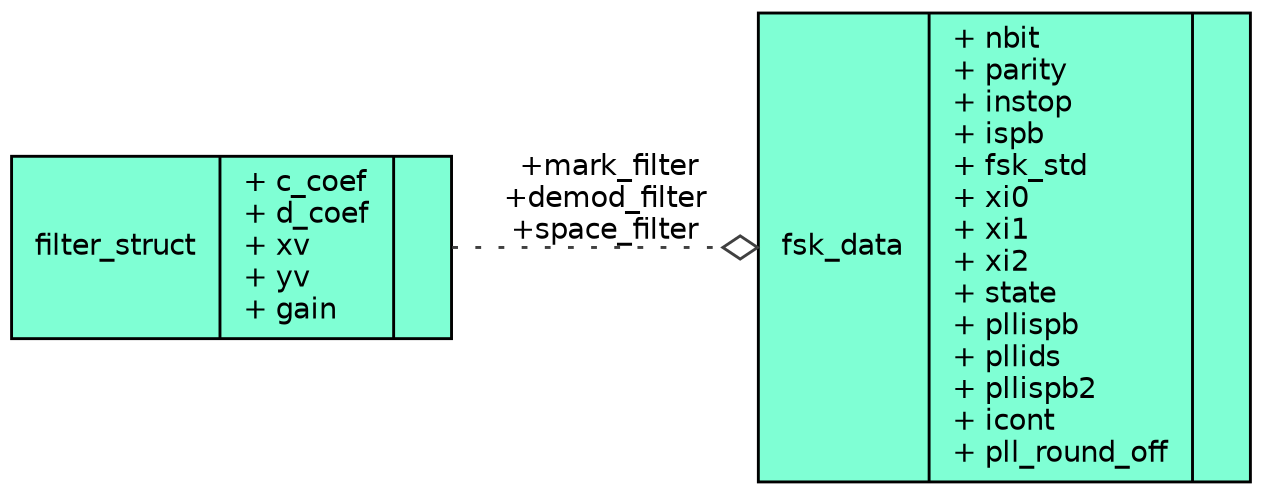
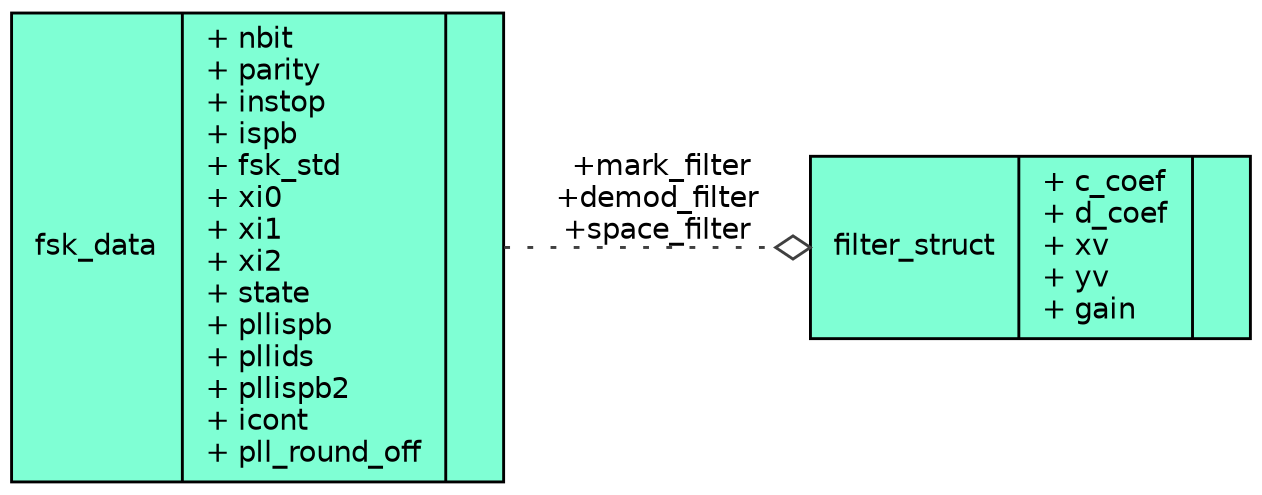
(587, 247) -> (640, 247)
